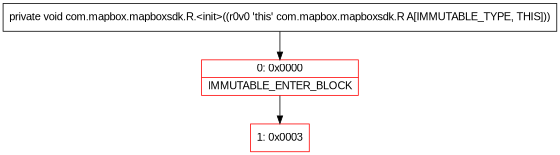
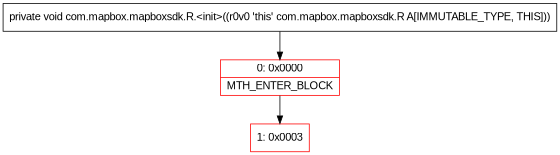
(280, 86) -> (280, 86)
